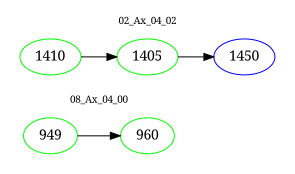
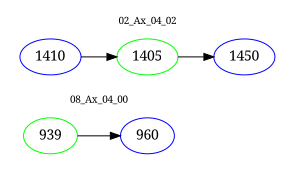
(50, 57) -> (50, 57)
(50, 136) -> (50, 136)
(147, 136) -> (147, 136)
